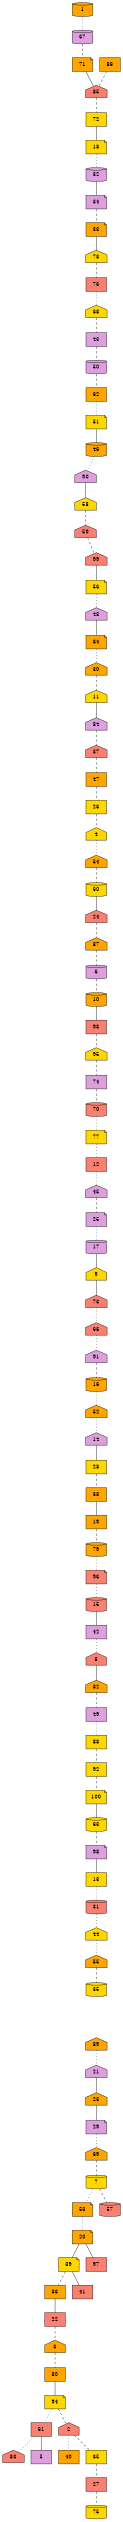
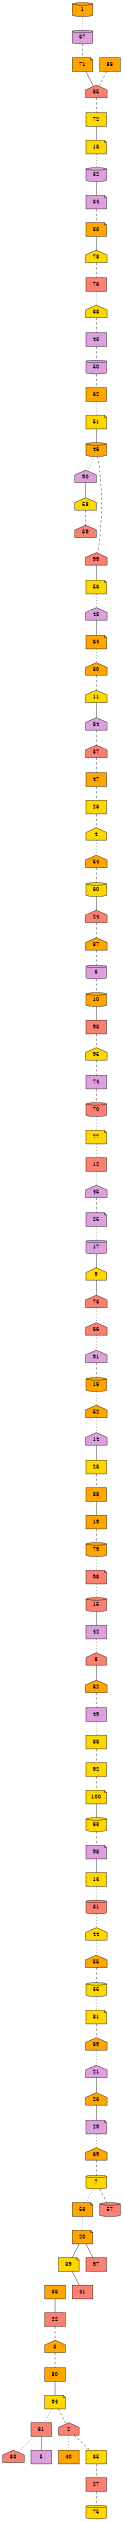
(91, 546) -> (102, 505)
none -> (96, 2017)
(62, 2278) -> none
